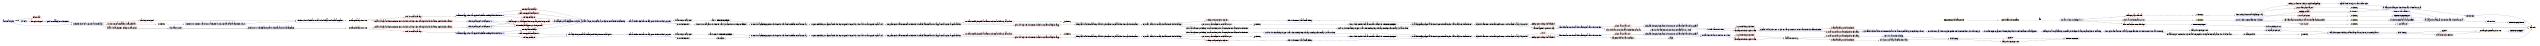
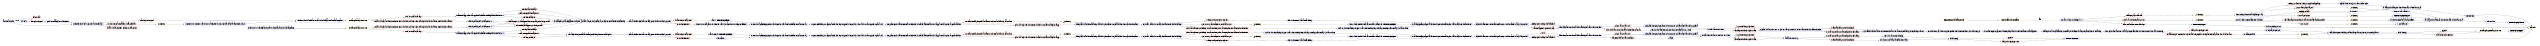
(175, 28) -> none
